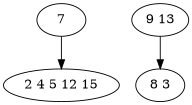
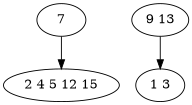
(160, 85) -> (160, 85)
